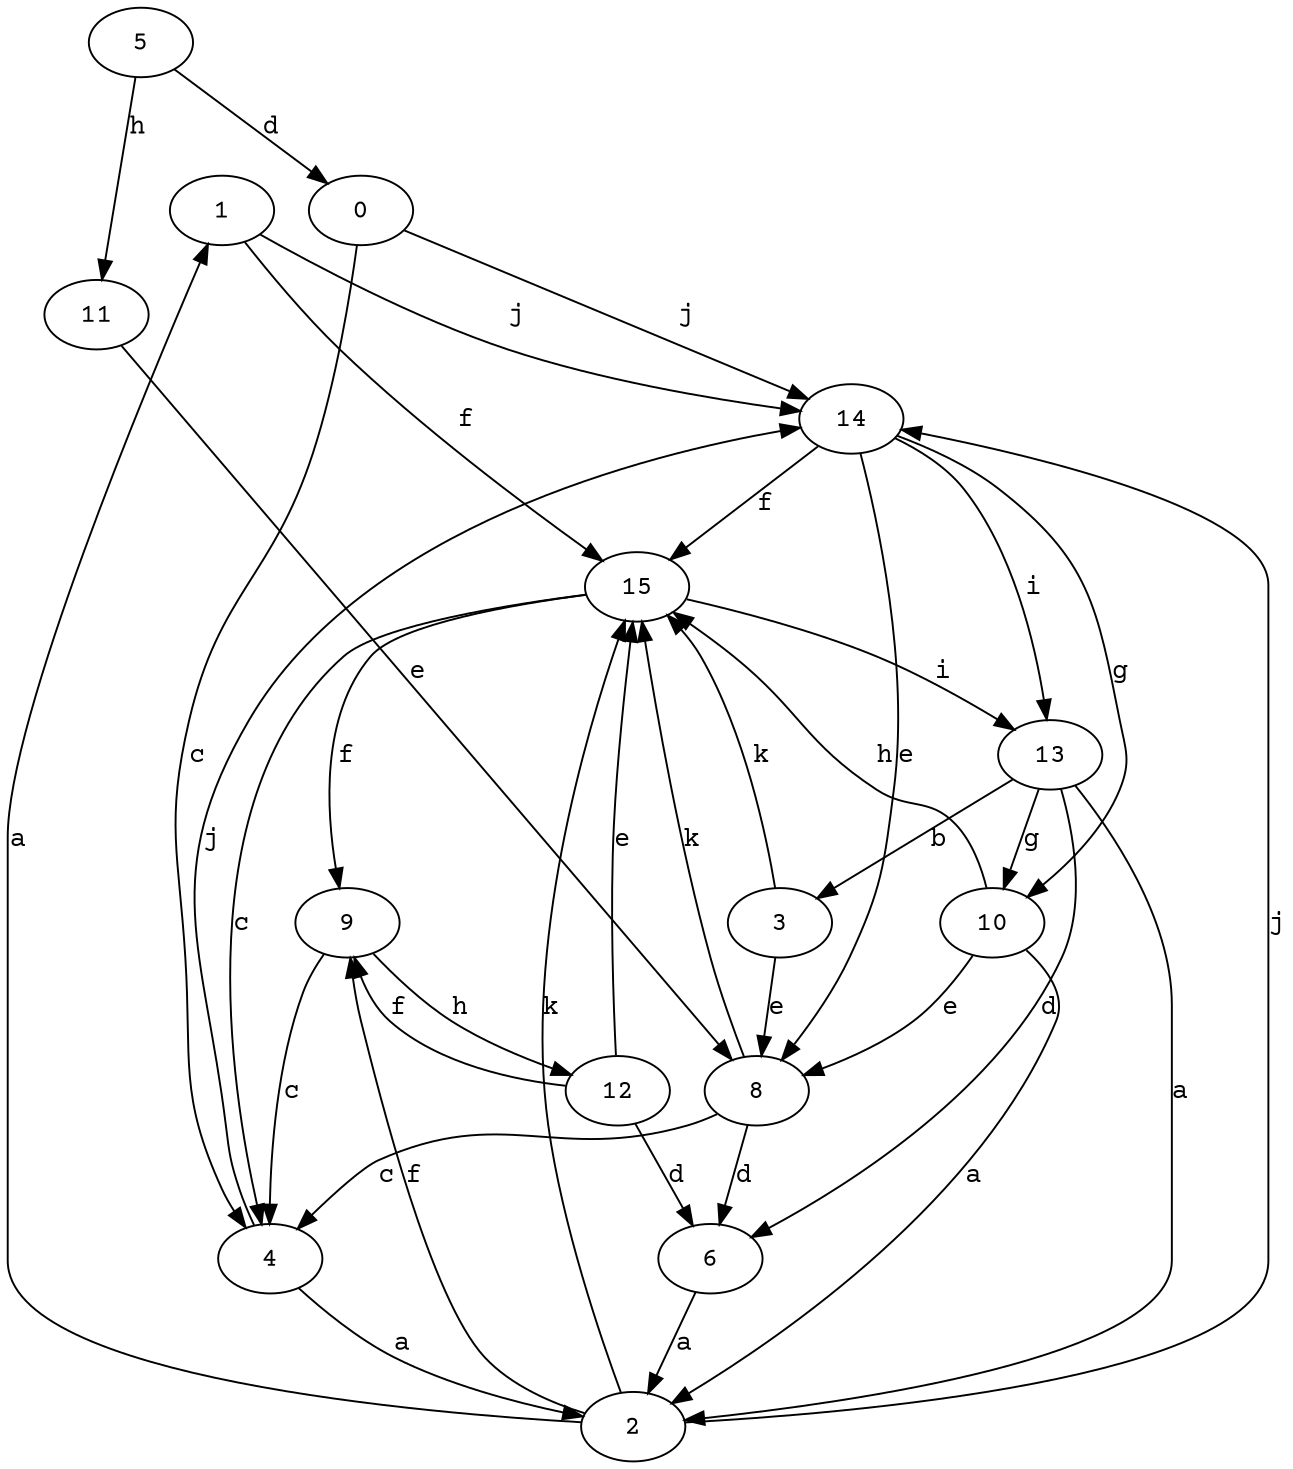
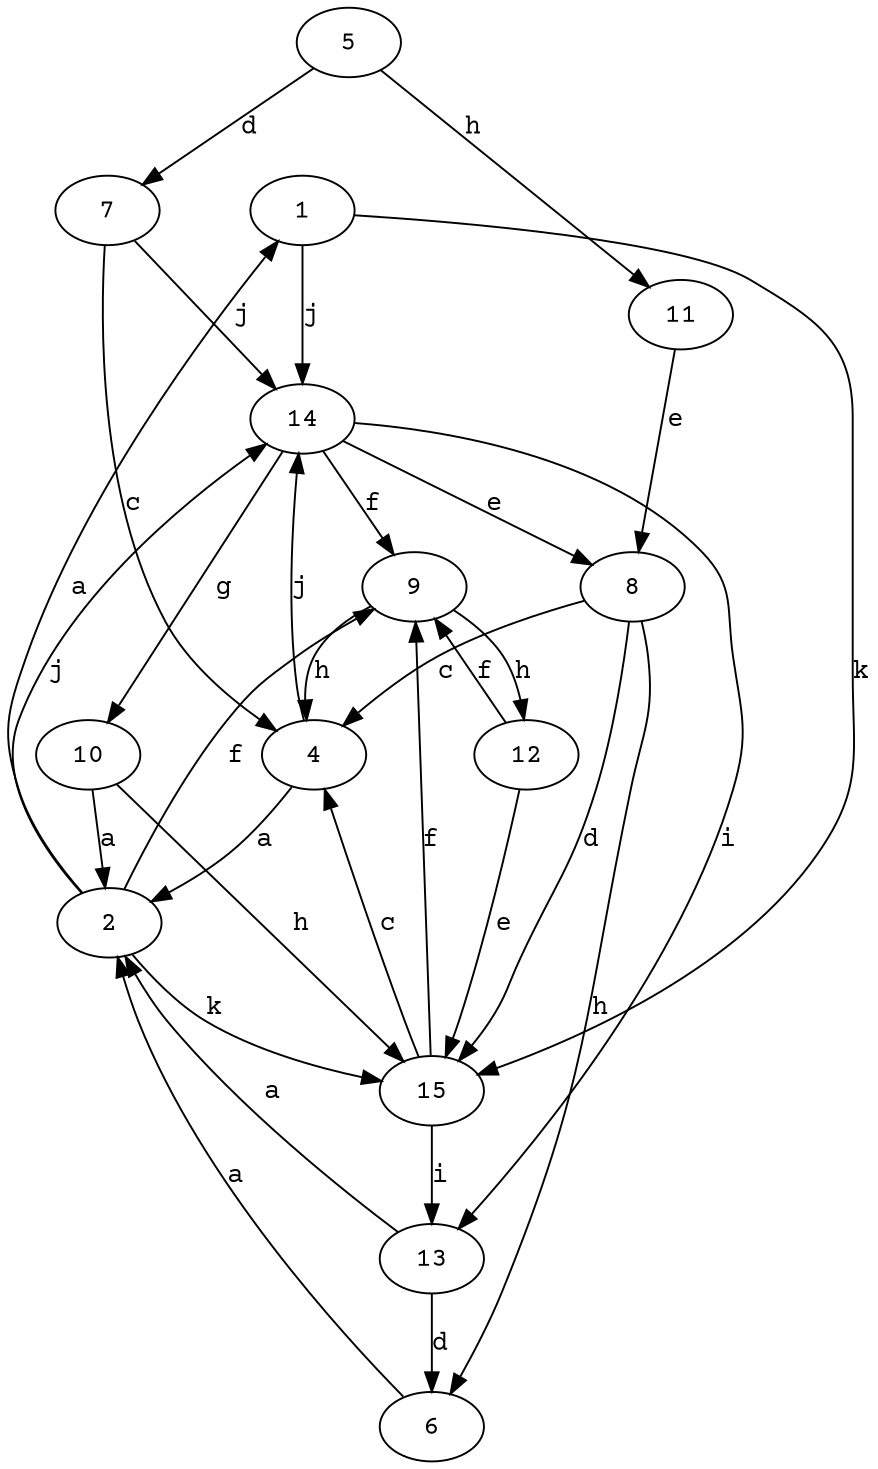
(361, 210) -> (108, 210)
(466, 419) -> (861, 671)
(752, 497) -> (353, 495)
(1025, 829) -> none
(692, 839) -> (591, 839)
(780, 923) -> none
(907, 1025) -> none
(292, 1091) -> (323, 671)
(659, 1166) -> none
(744, 1175) -> (601, 1007)
